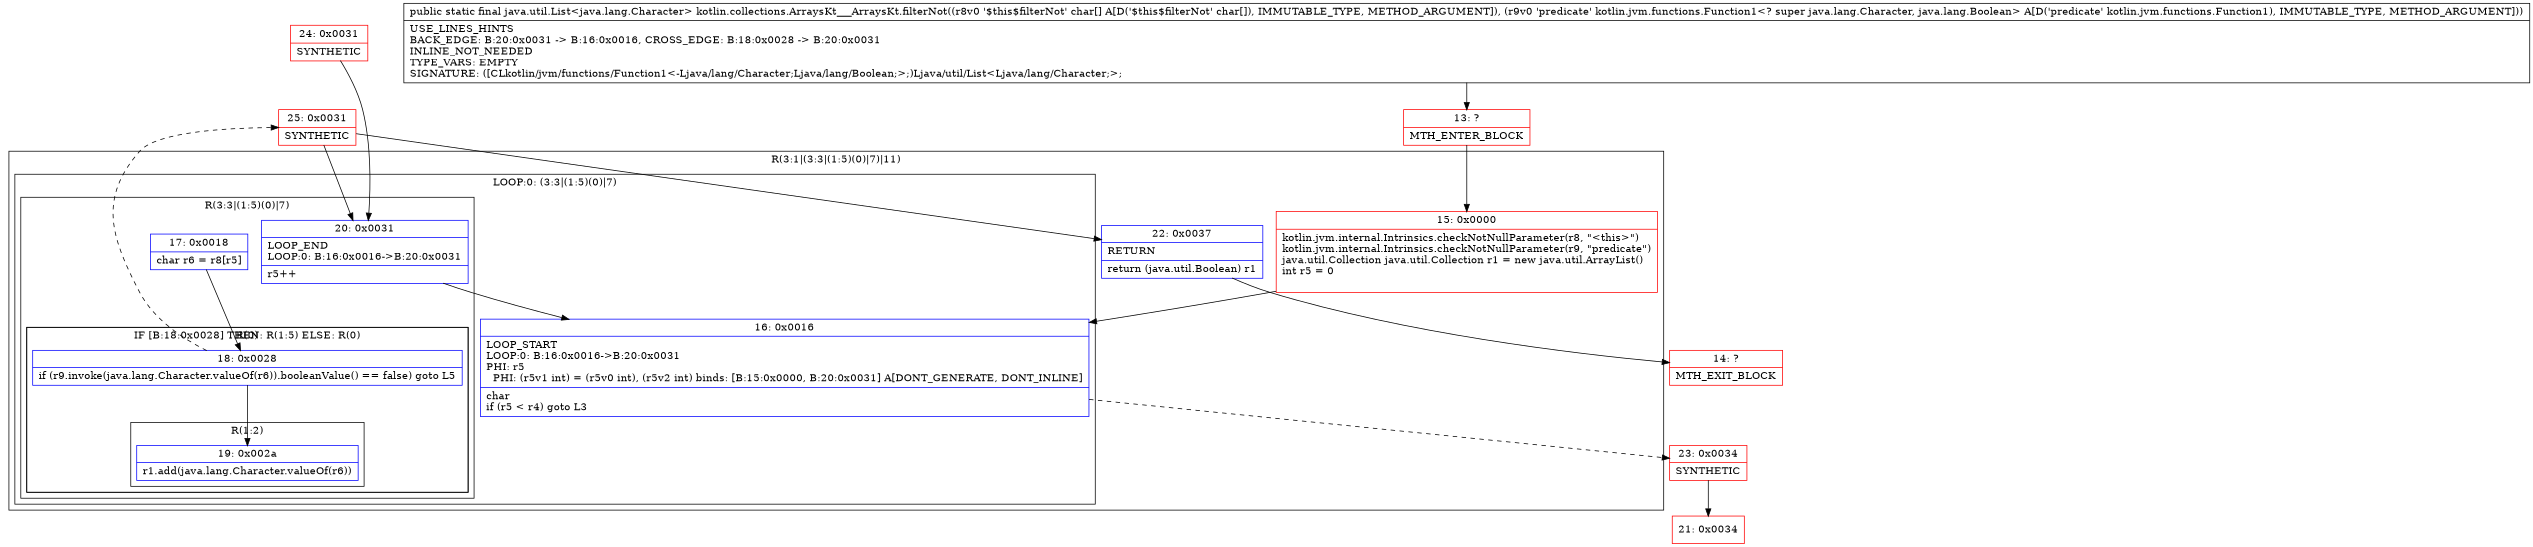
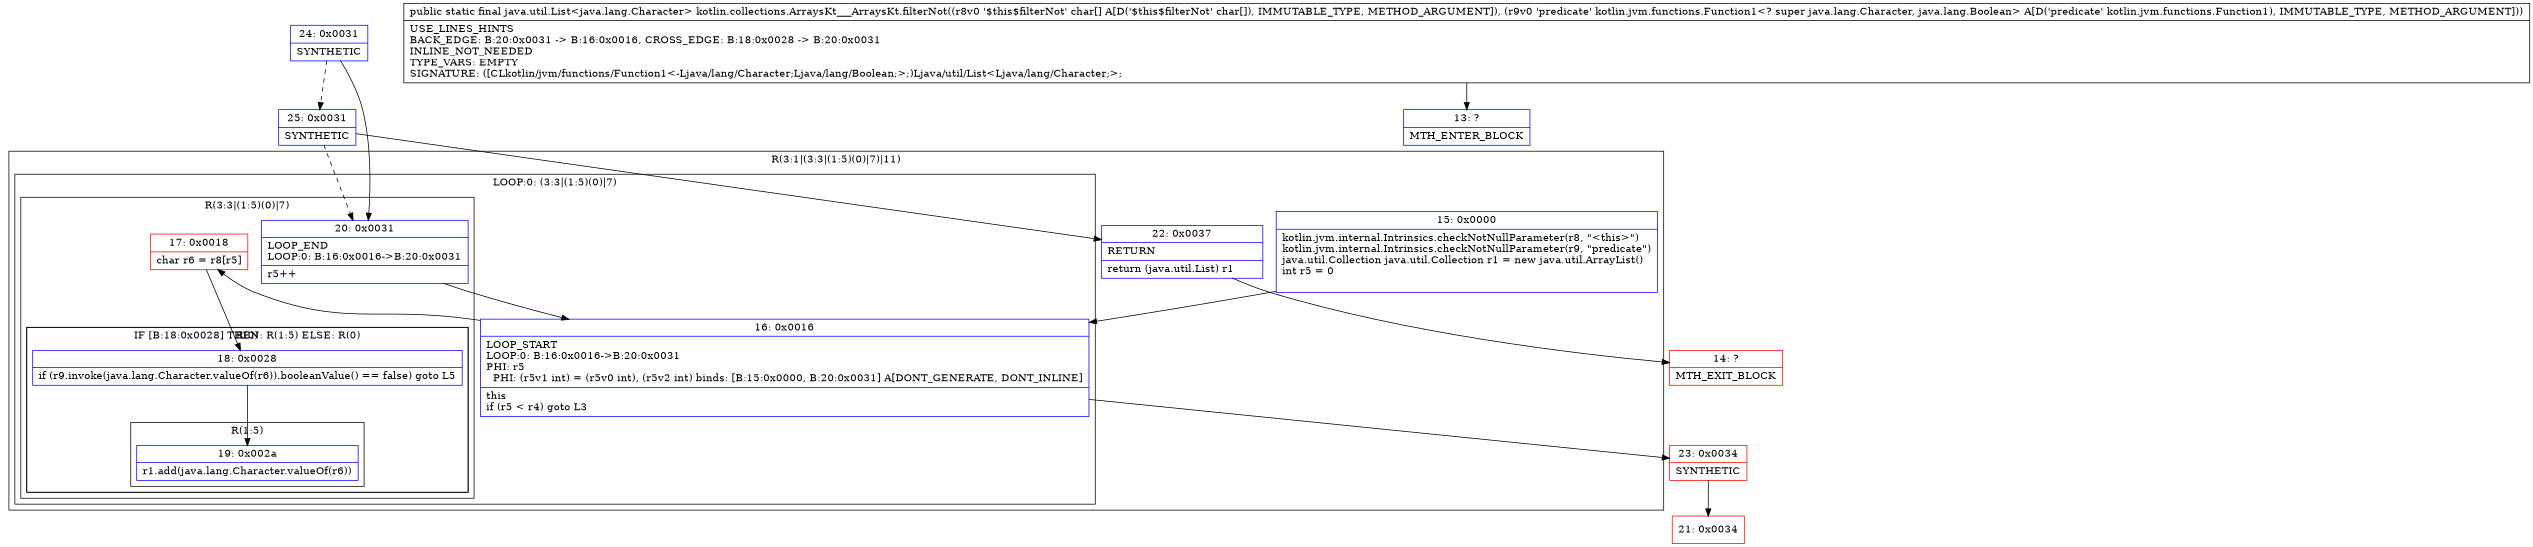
(329, 43) -> (329, 43)
(317, 127) -> (317, 127)
(1467, 127) -> (1467, 127)
(1467, 175) -> none
(337, 179) -> (337, 179)
(114, 208) -> (324, 82)
(199, 252) -> (199, 252)
(1467, 252) -> (1467, 252)
(1182, 269) -> (1171, 269)
none -> (348, 313)
(500, 396) -> (498, 396)
(1376, 428) -> (1376, 428)
(247, 431) -> (247, 431)
